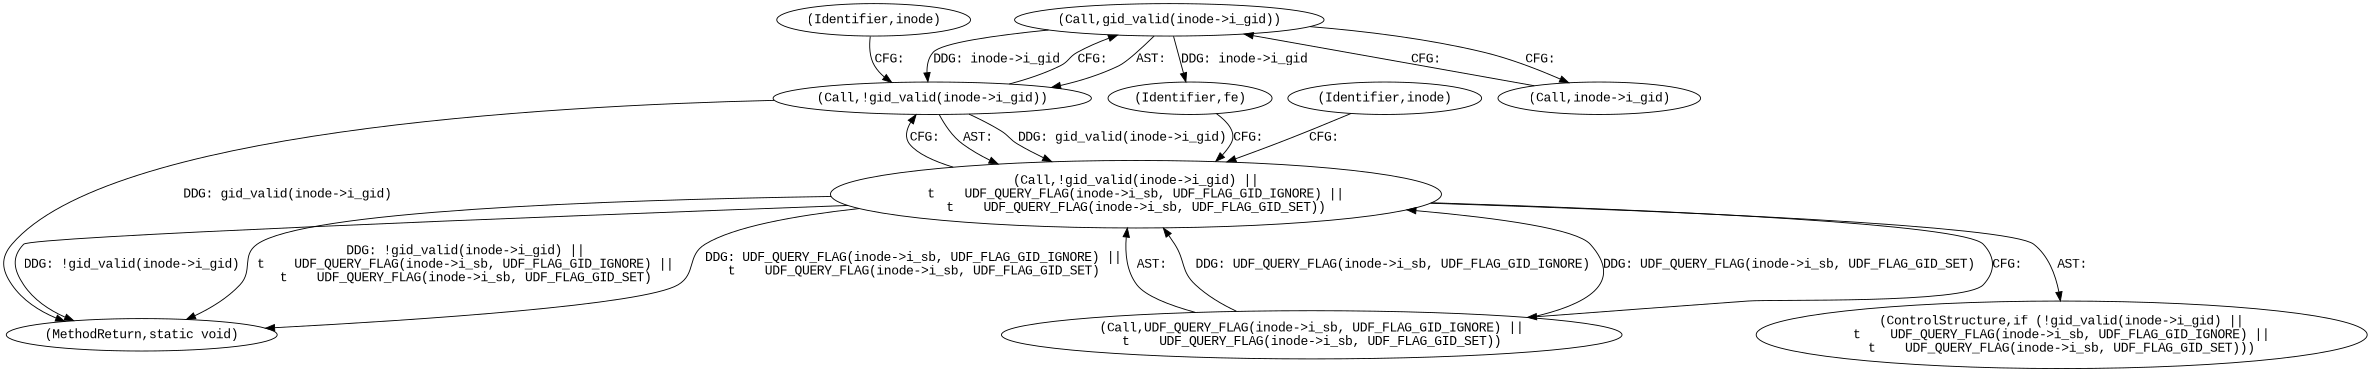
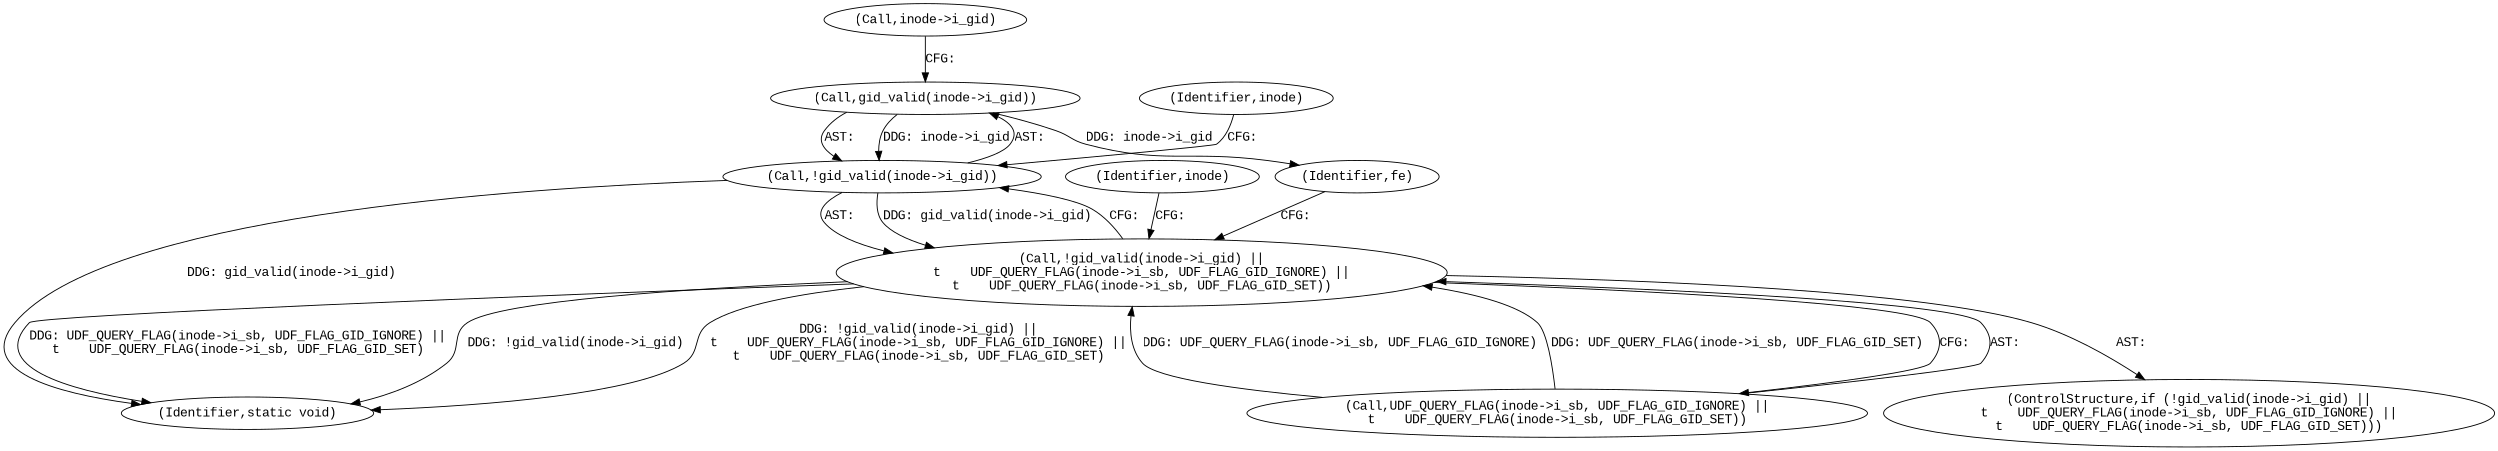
(1437, 43) -> none
(1096, 59) -> (1034, 137)
(142, 335) -> (248, 413)
